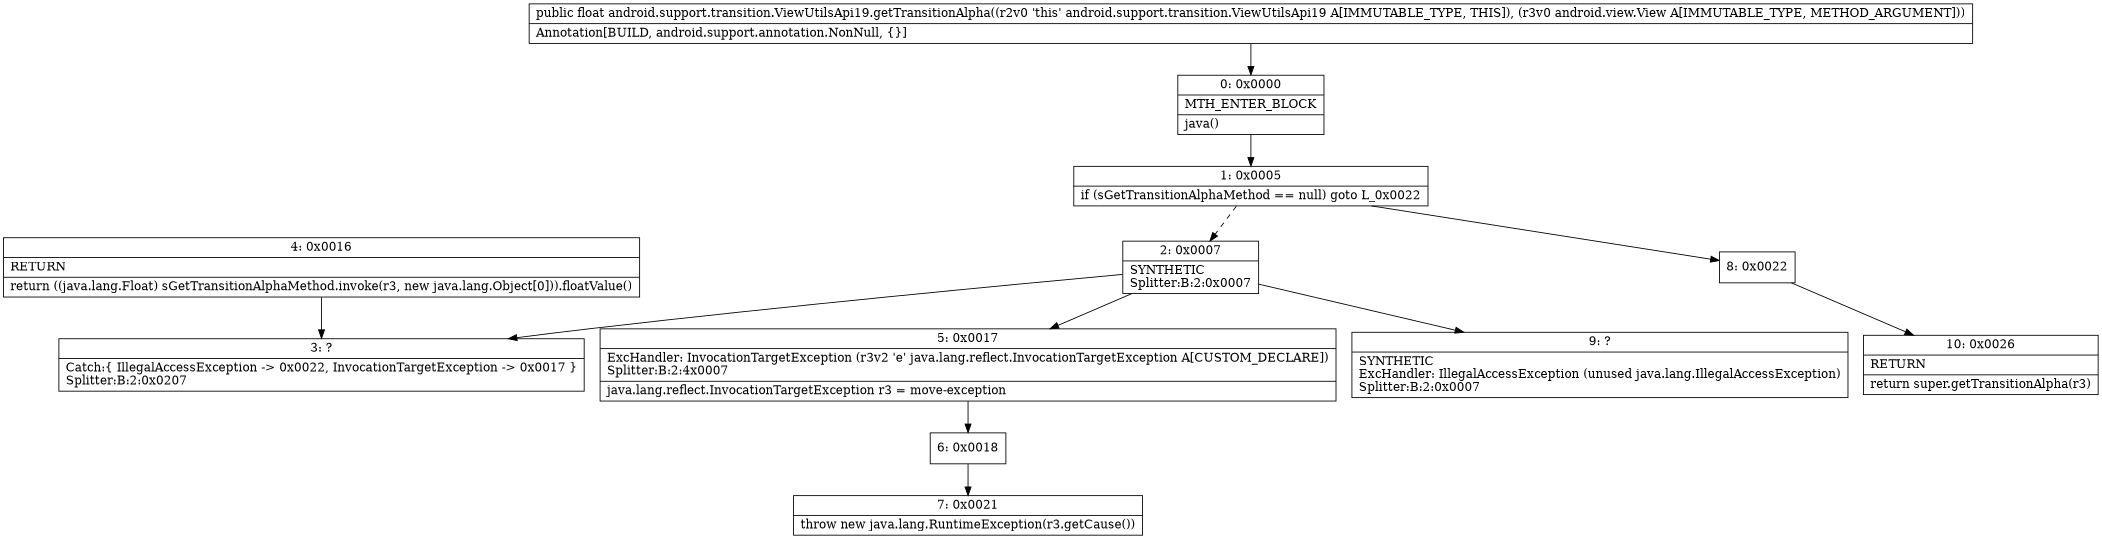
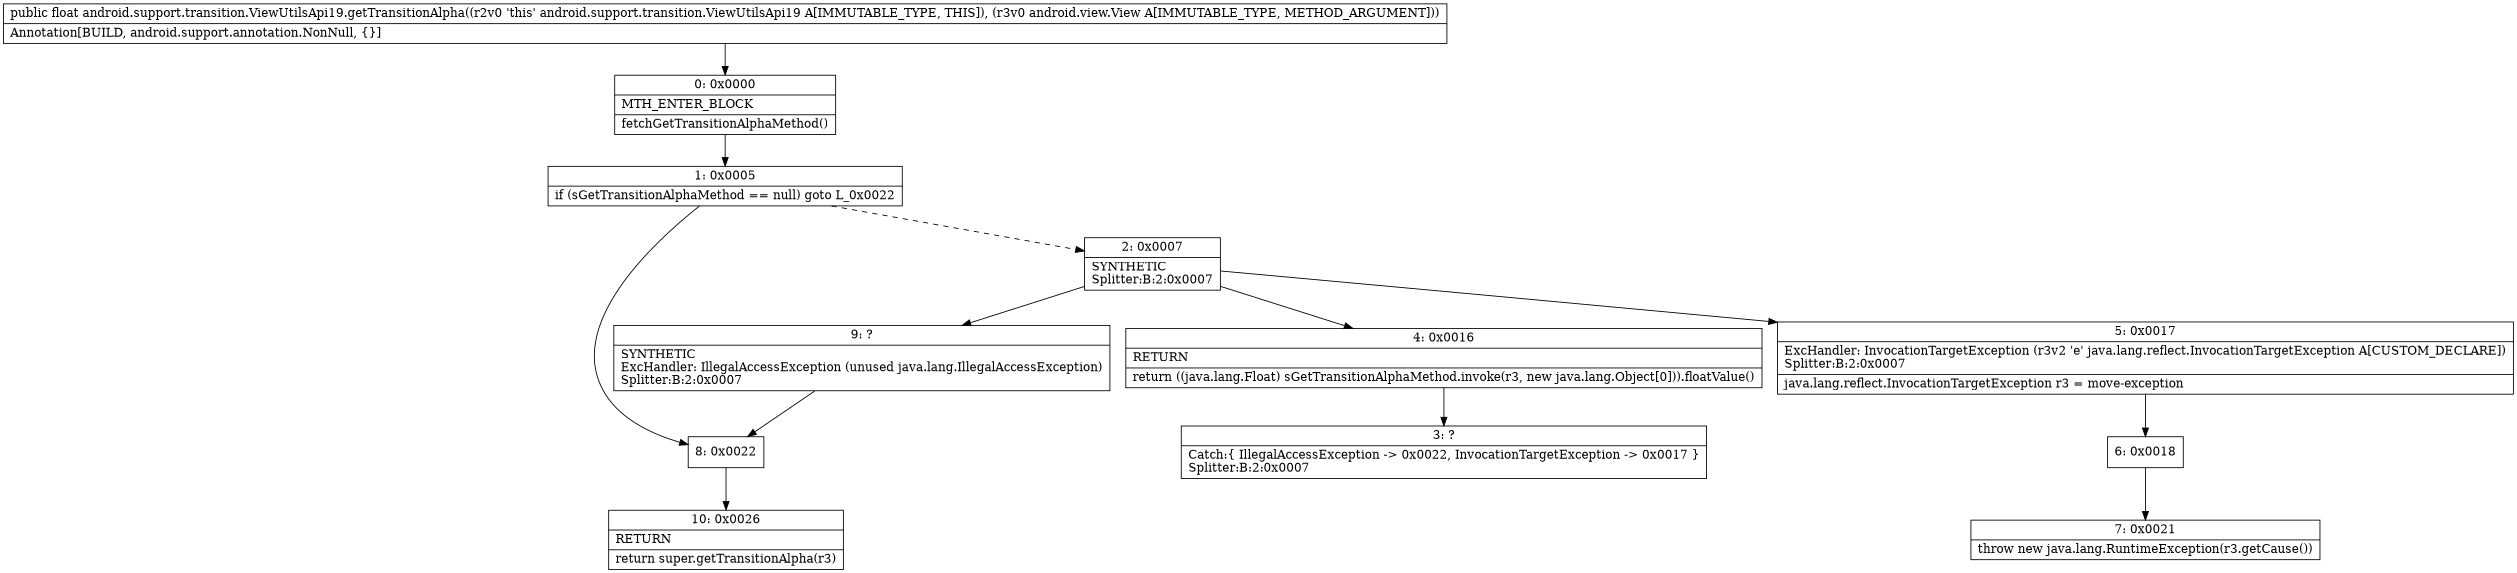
(1202, 124) -> (725, 124)
(820, 304) -> (1282, 306)
(668, 371) -> (1845, 364)
(127, 381) -> (1249, 468)
none -> (785, 411)
